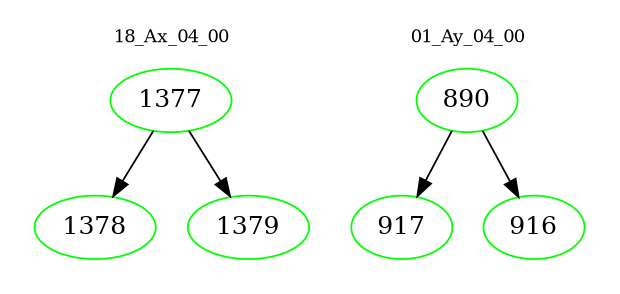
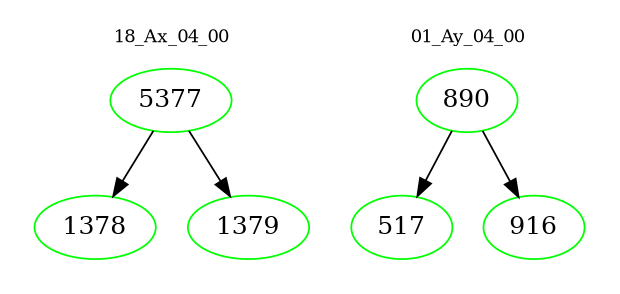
(171, 100) -> (171, 100)
(402, 227) -> (402, 227)
